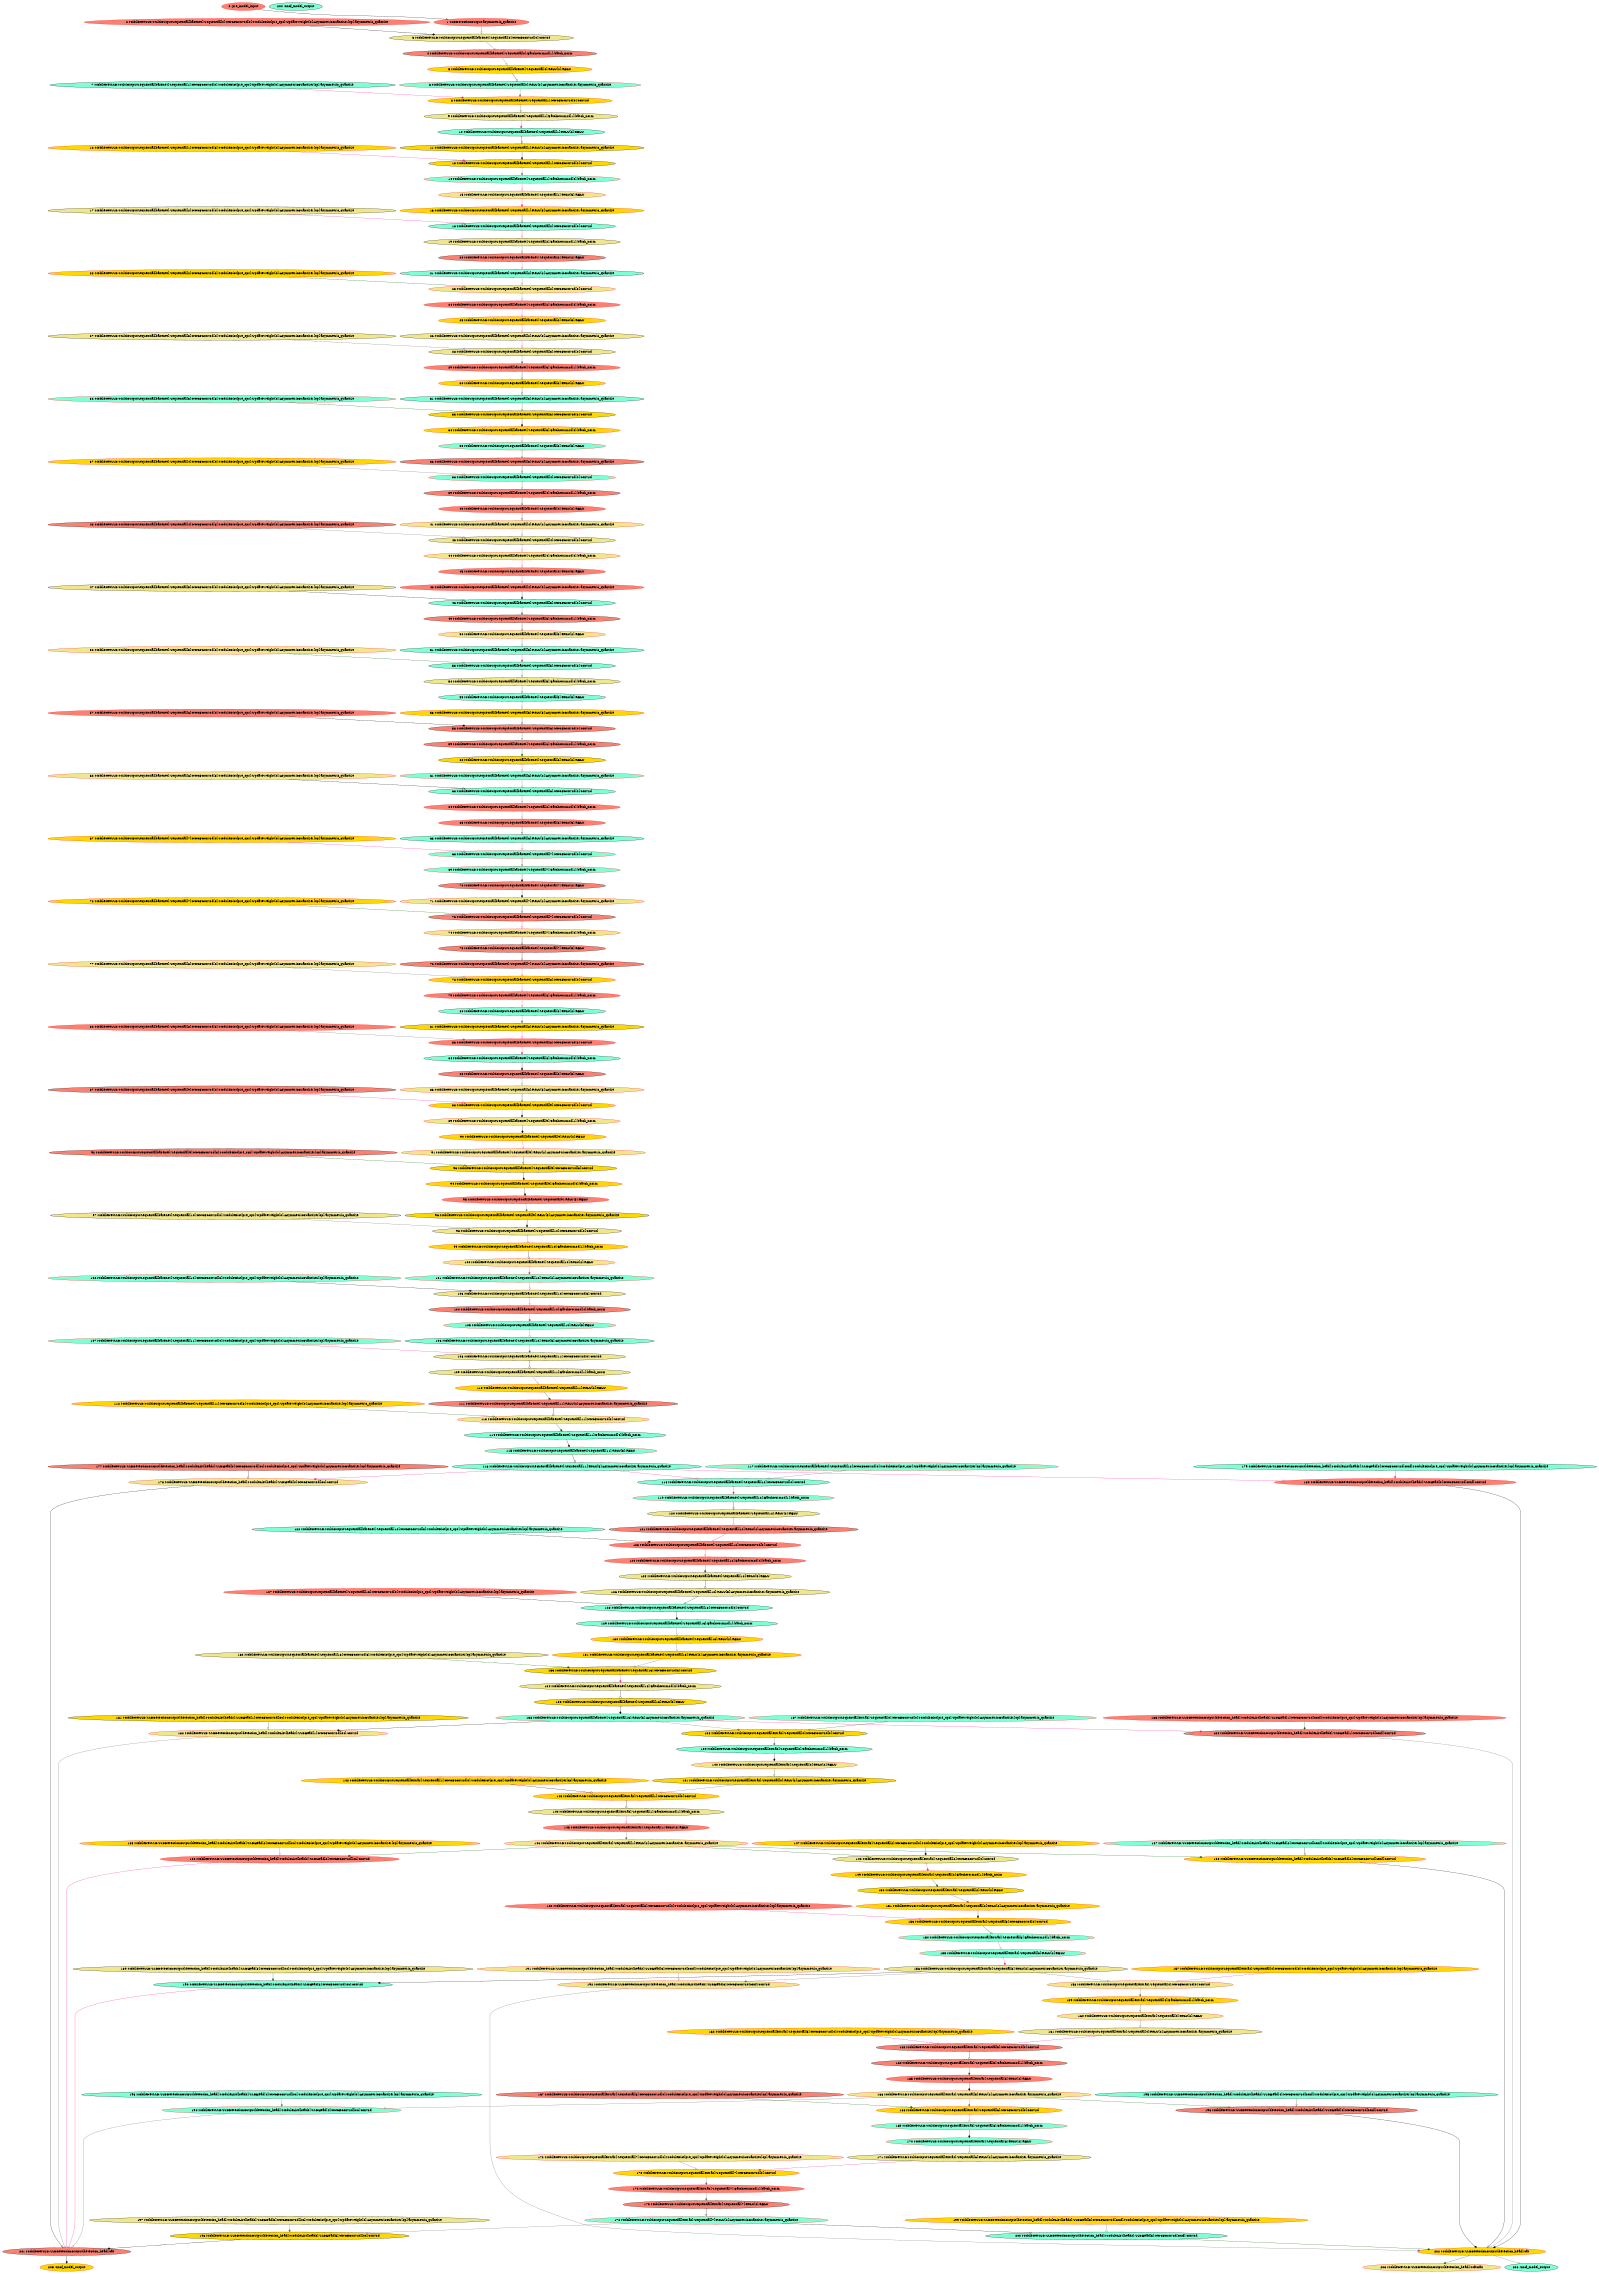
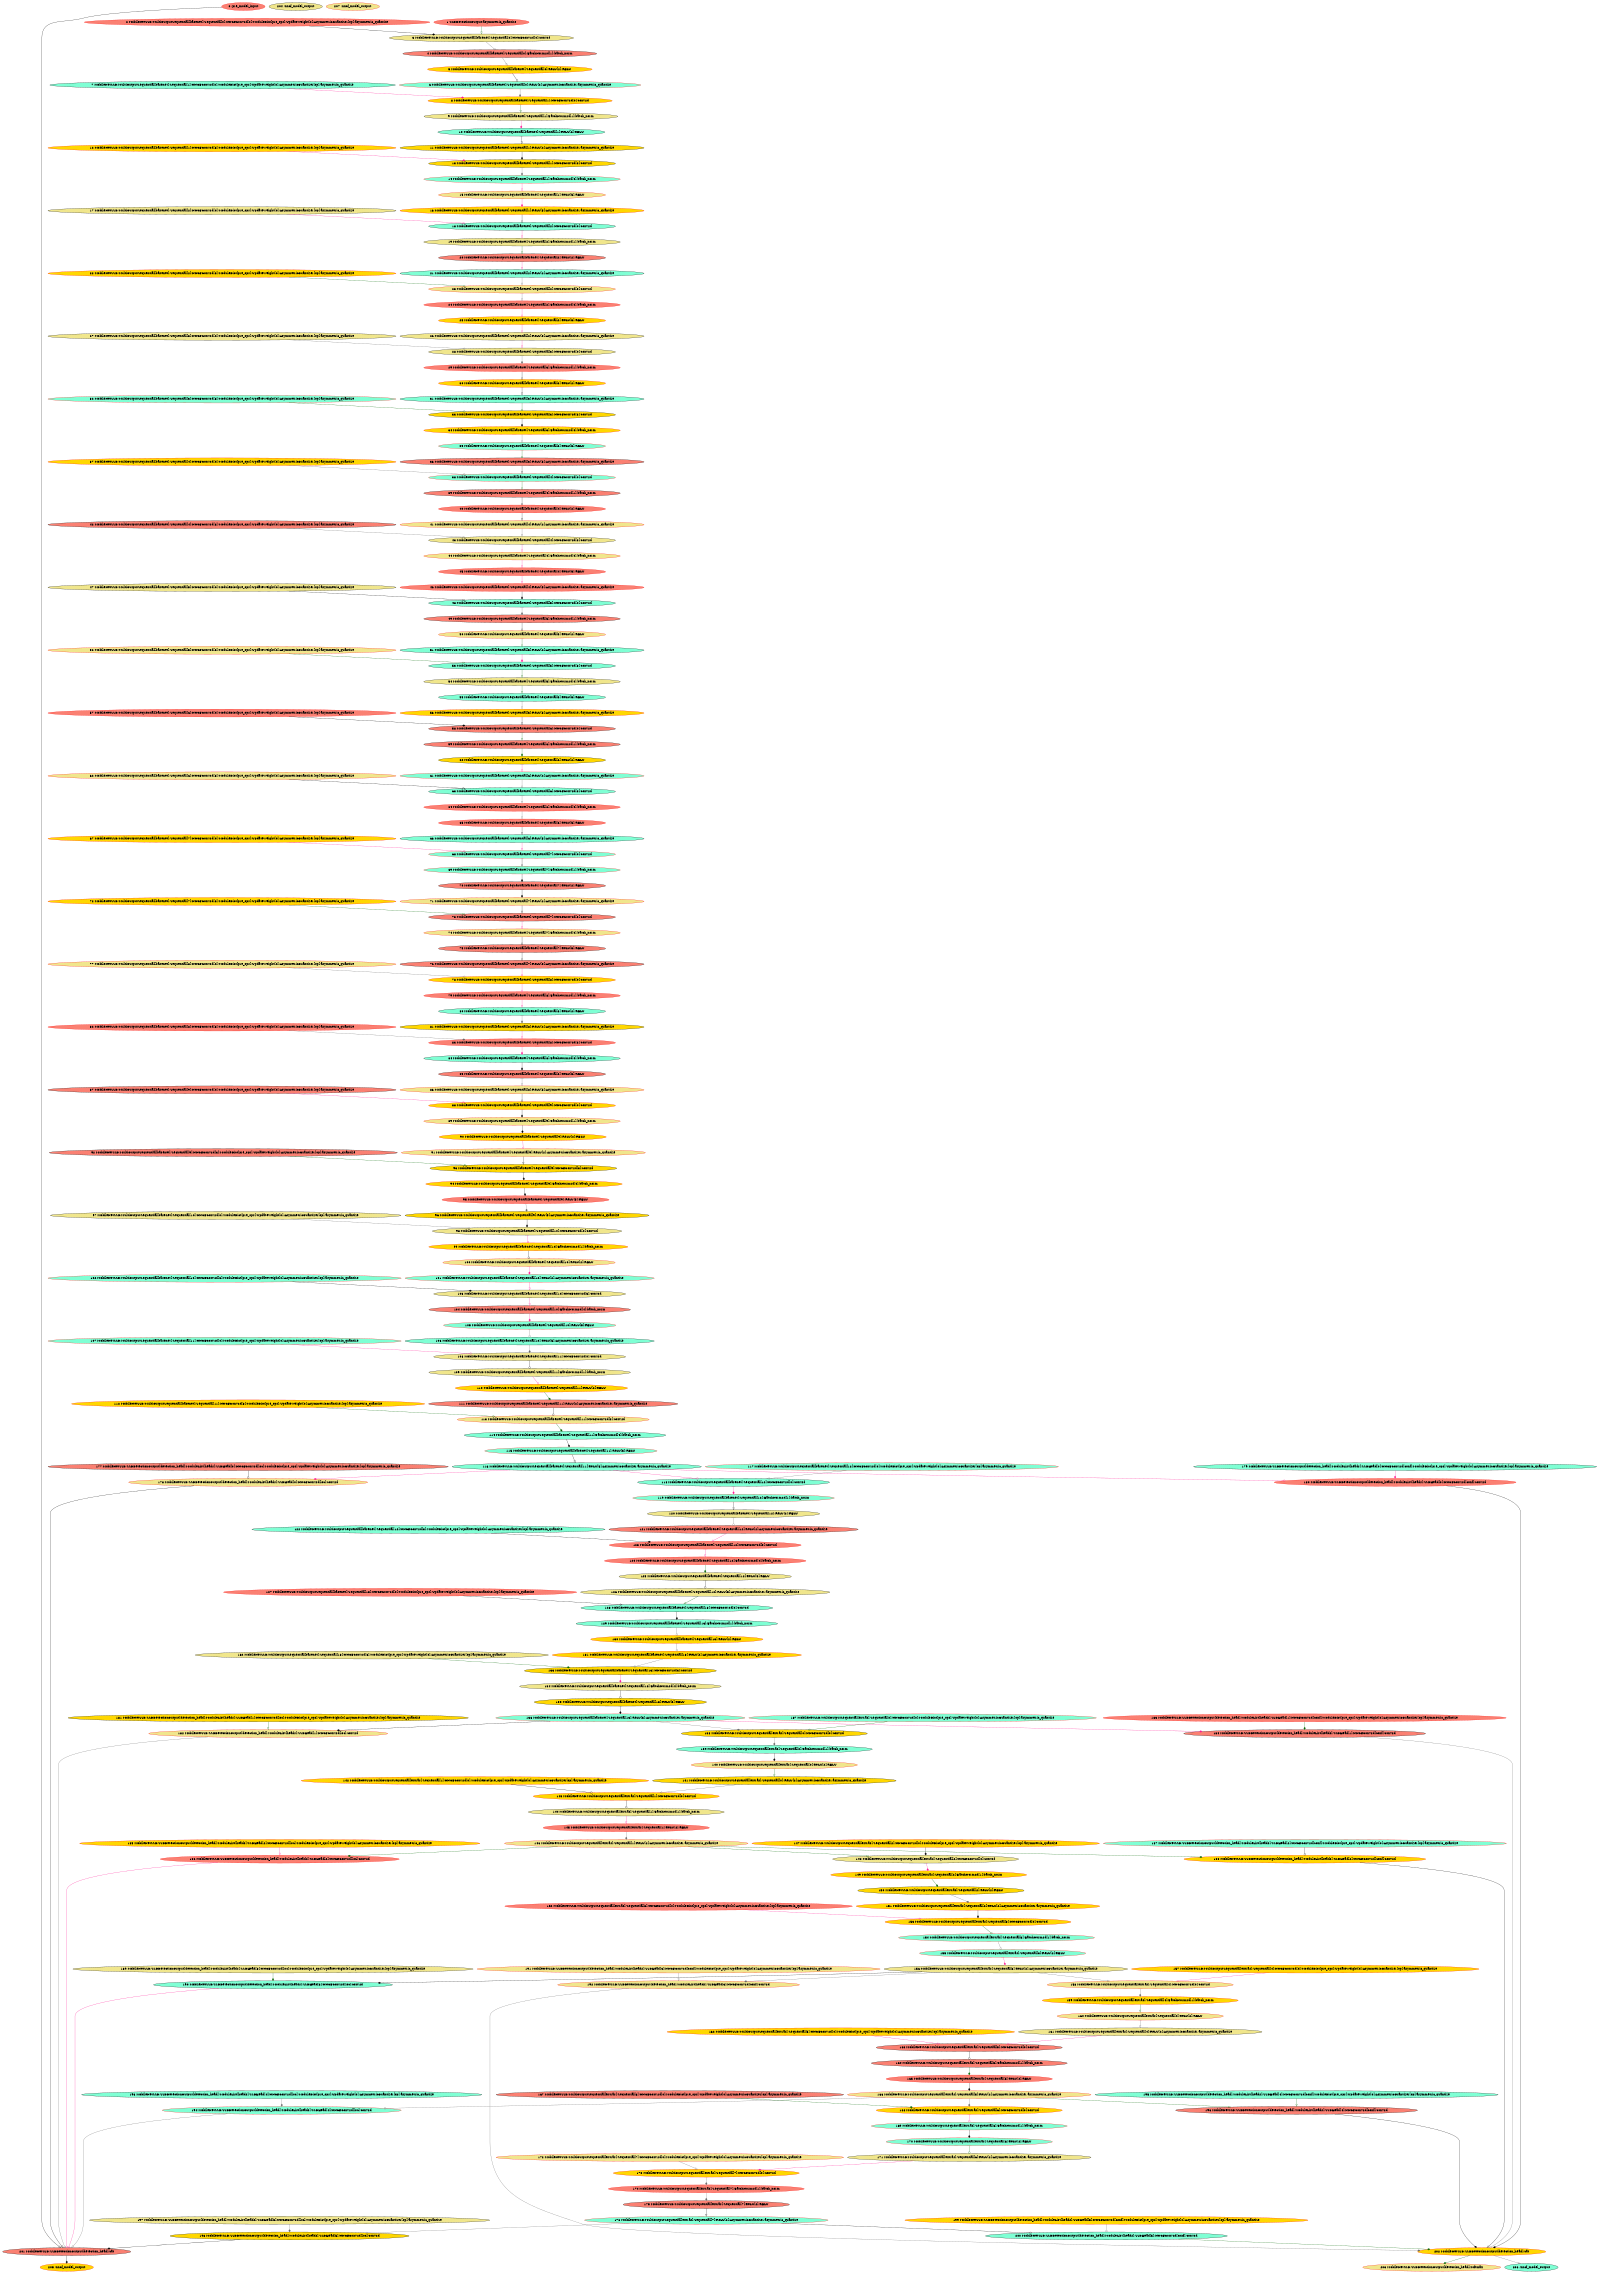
(296, 7) -> (296, 7)
none -> (353, 7)
(352, 16) -> (42, 1050)
